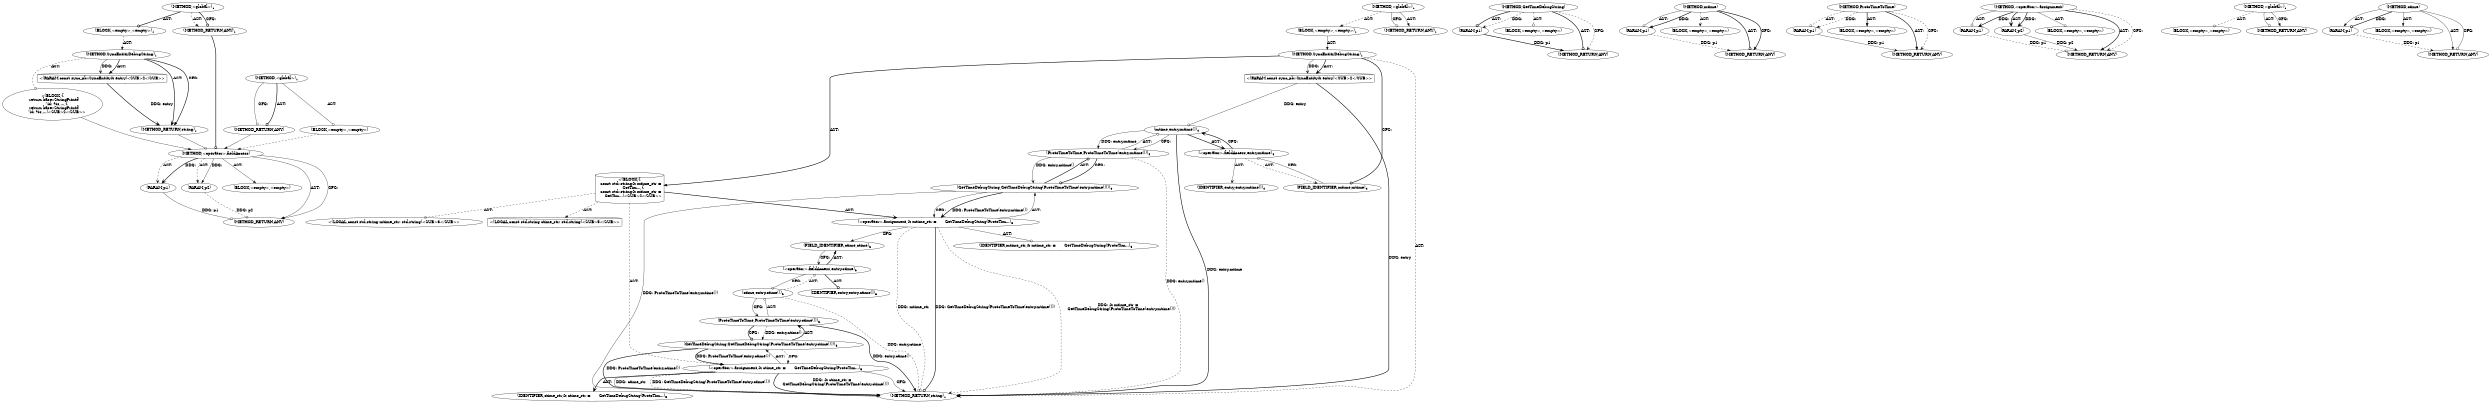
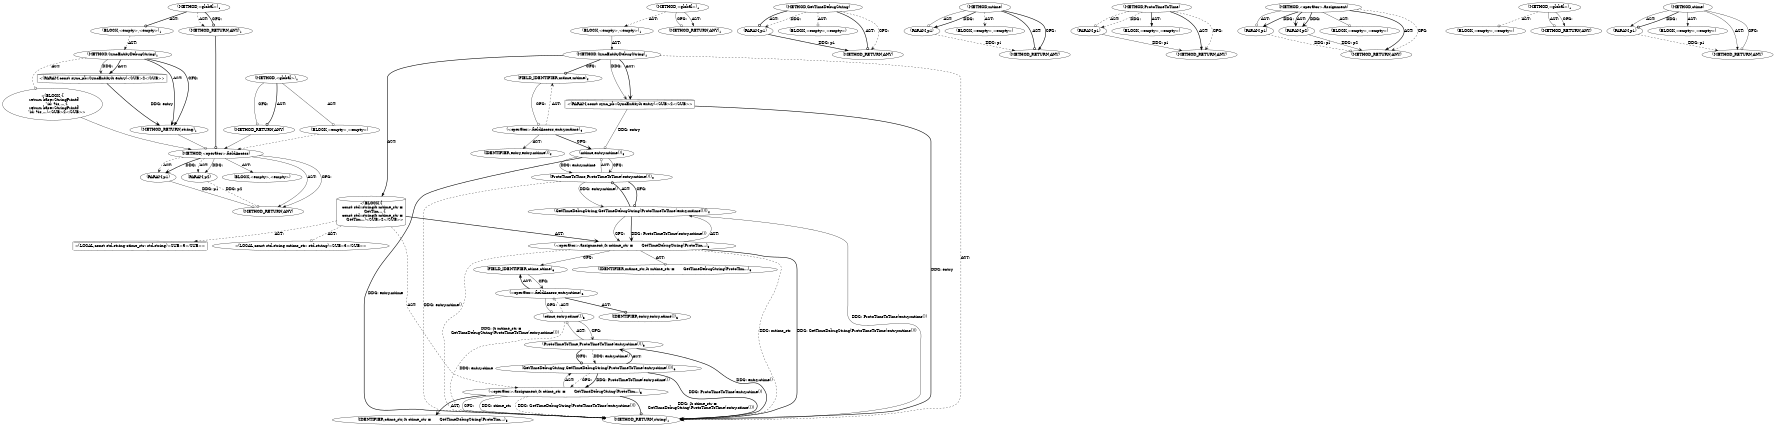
(1205, 141) -> none
